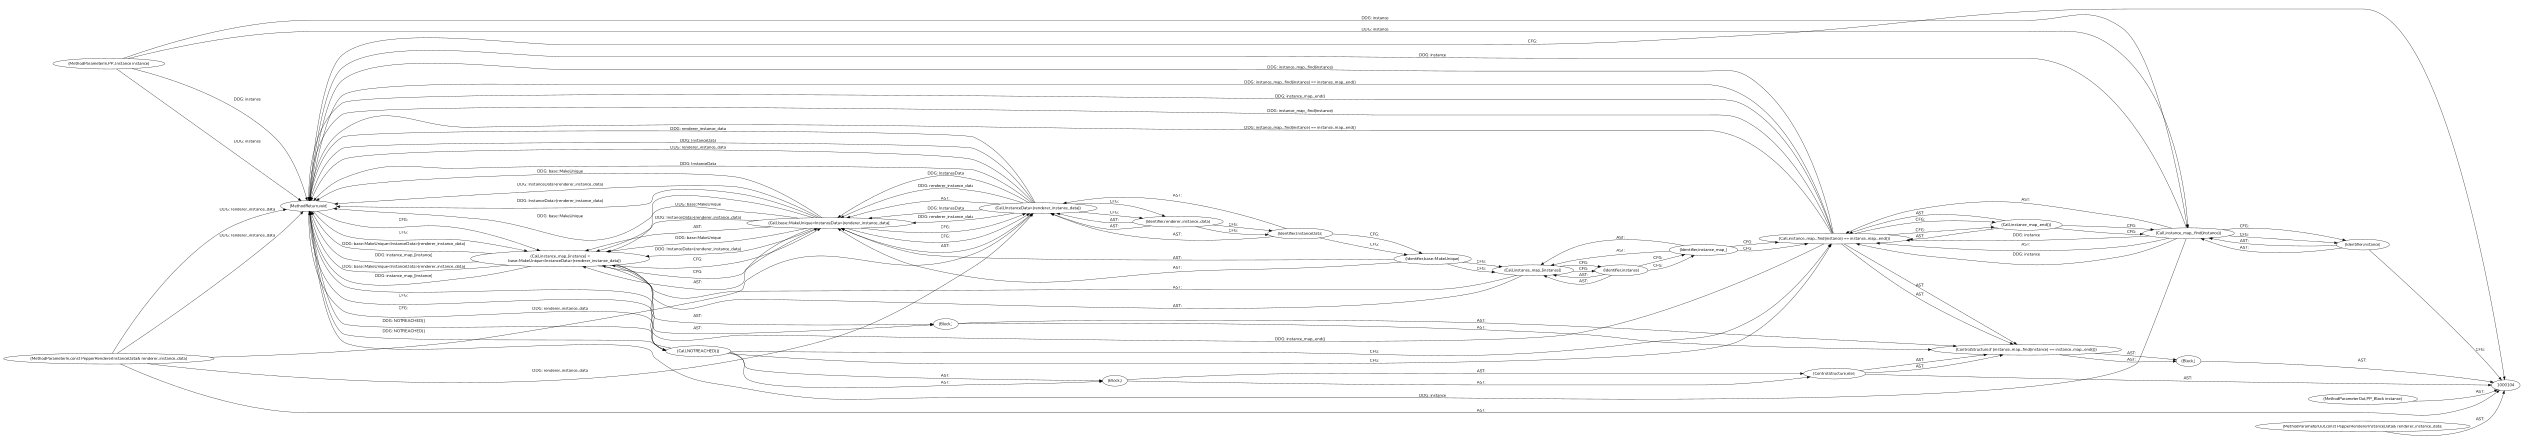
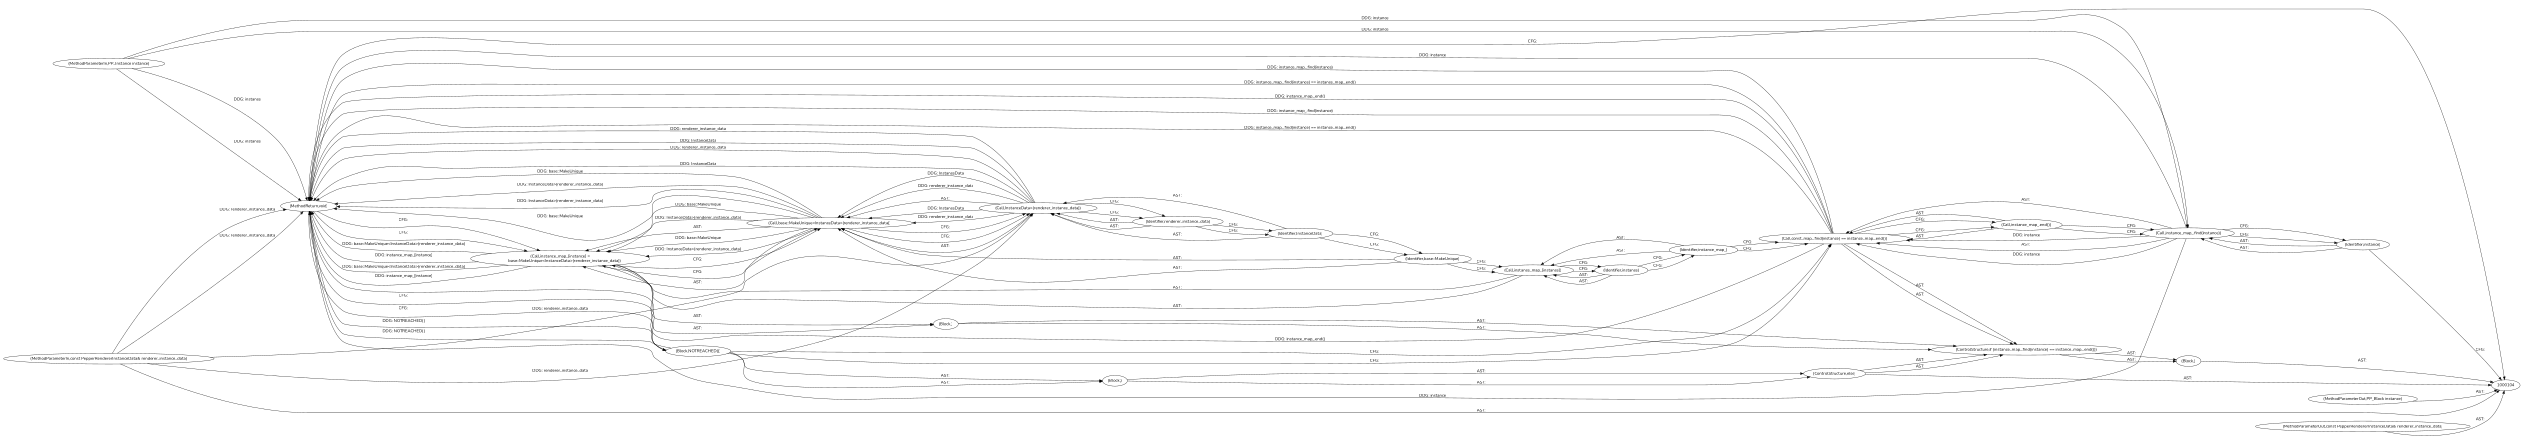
(1835, 239) -> (1835, 239)
(698, 351) -> (698, 351)
